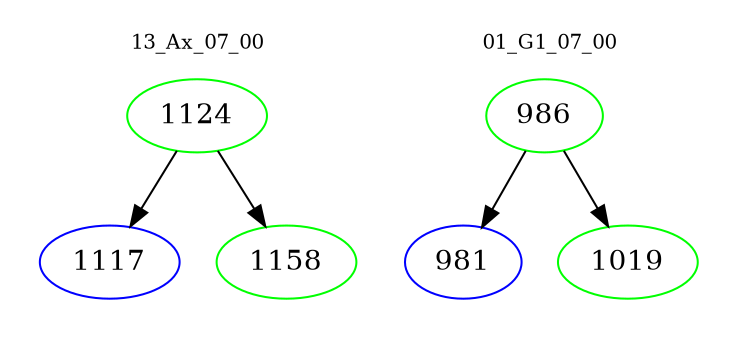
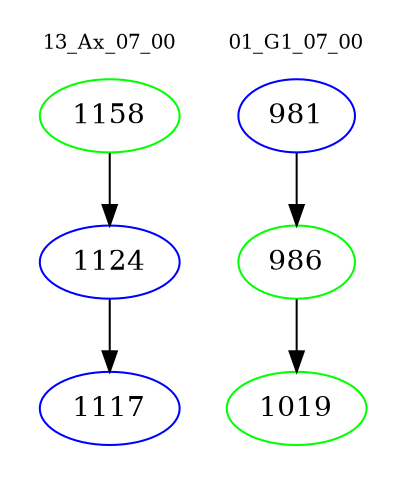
(197, 116) -> (110, 262)
(236, 180) -> (110, 179)
(509, 180) -> (297, 179)
